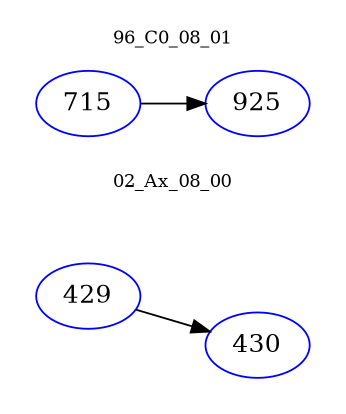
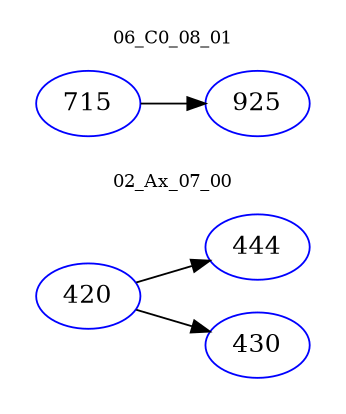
(173, 39) -> (173, 39)
(173, 183) -> (173, 183)
none -> (258, 247)
(88, 296) -> (88, 296)
